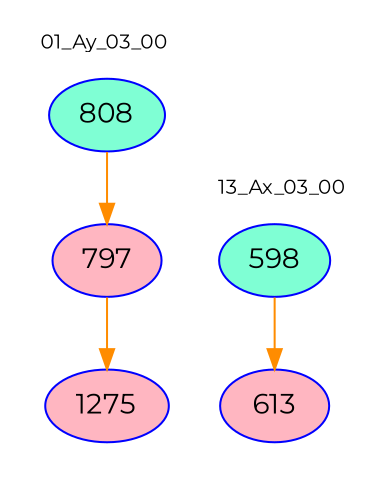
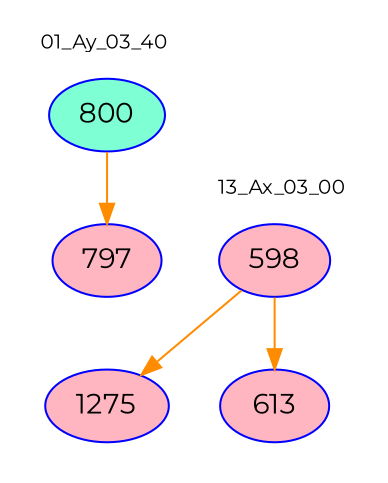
(105, 43) -> (105, 43)
(107, 115) -> (107, 115)
(275, 261) -> (275, 261)
(107, 323) -> (214, 314)
